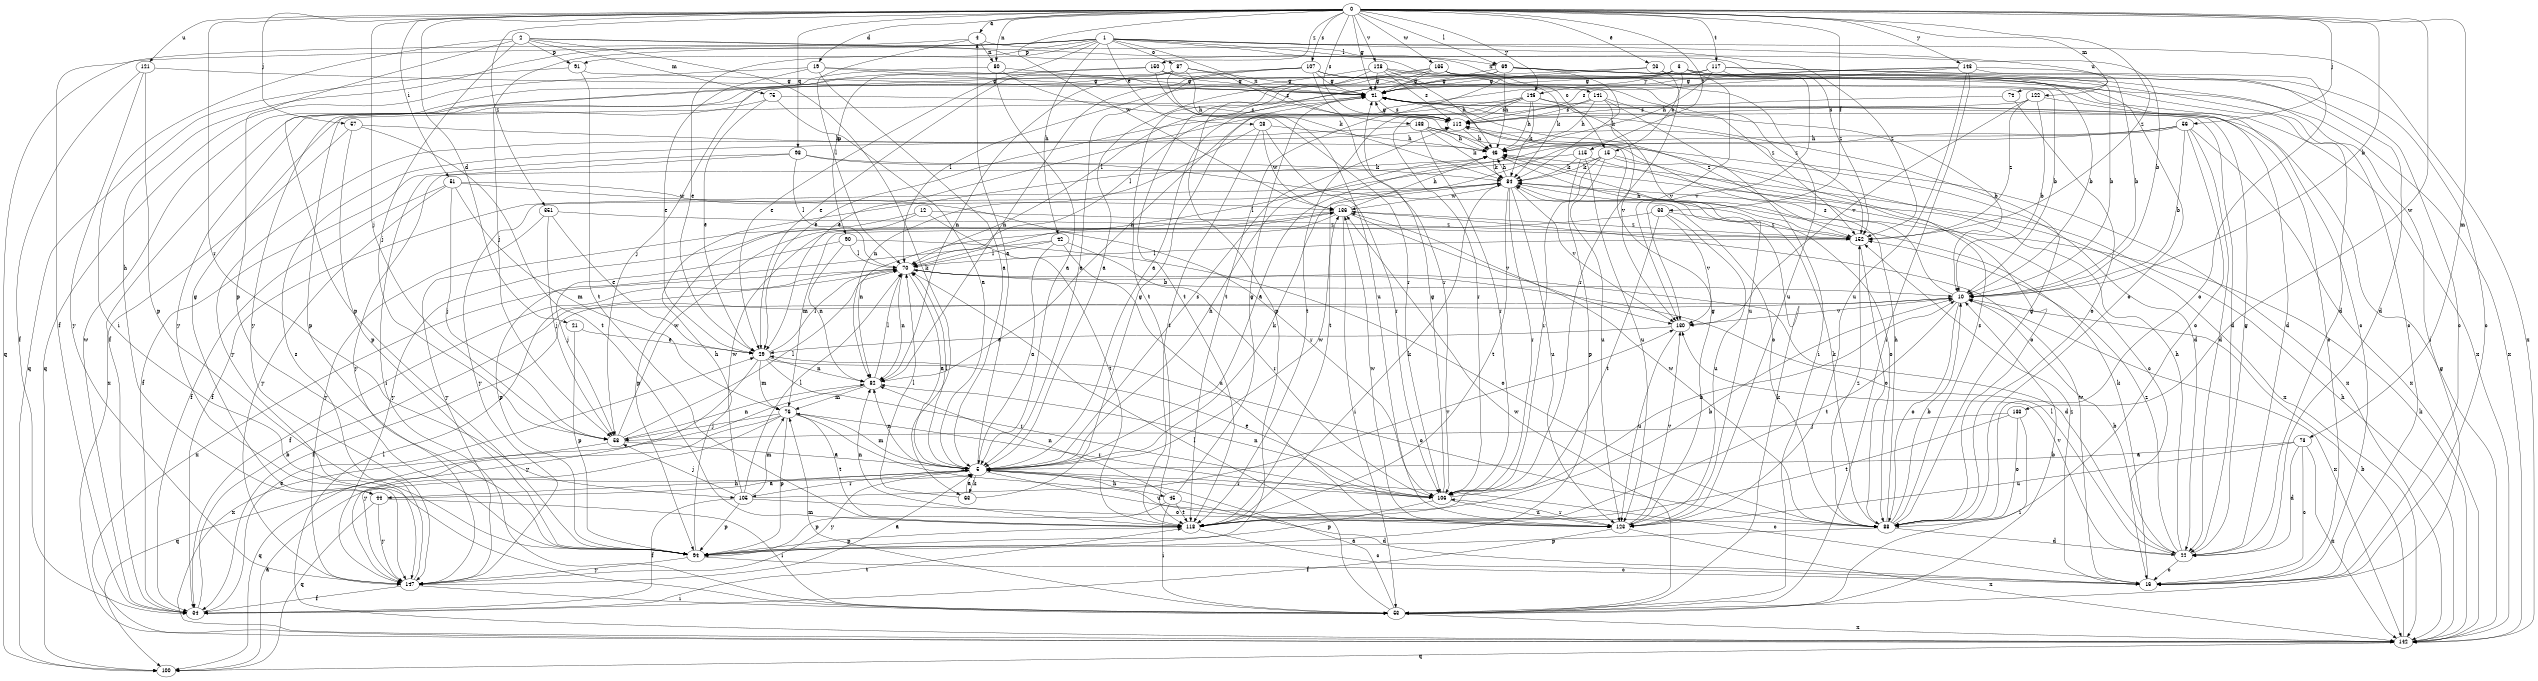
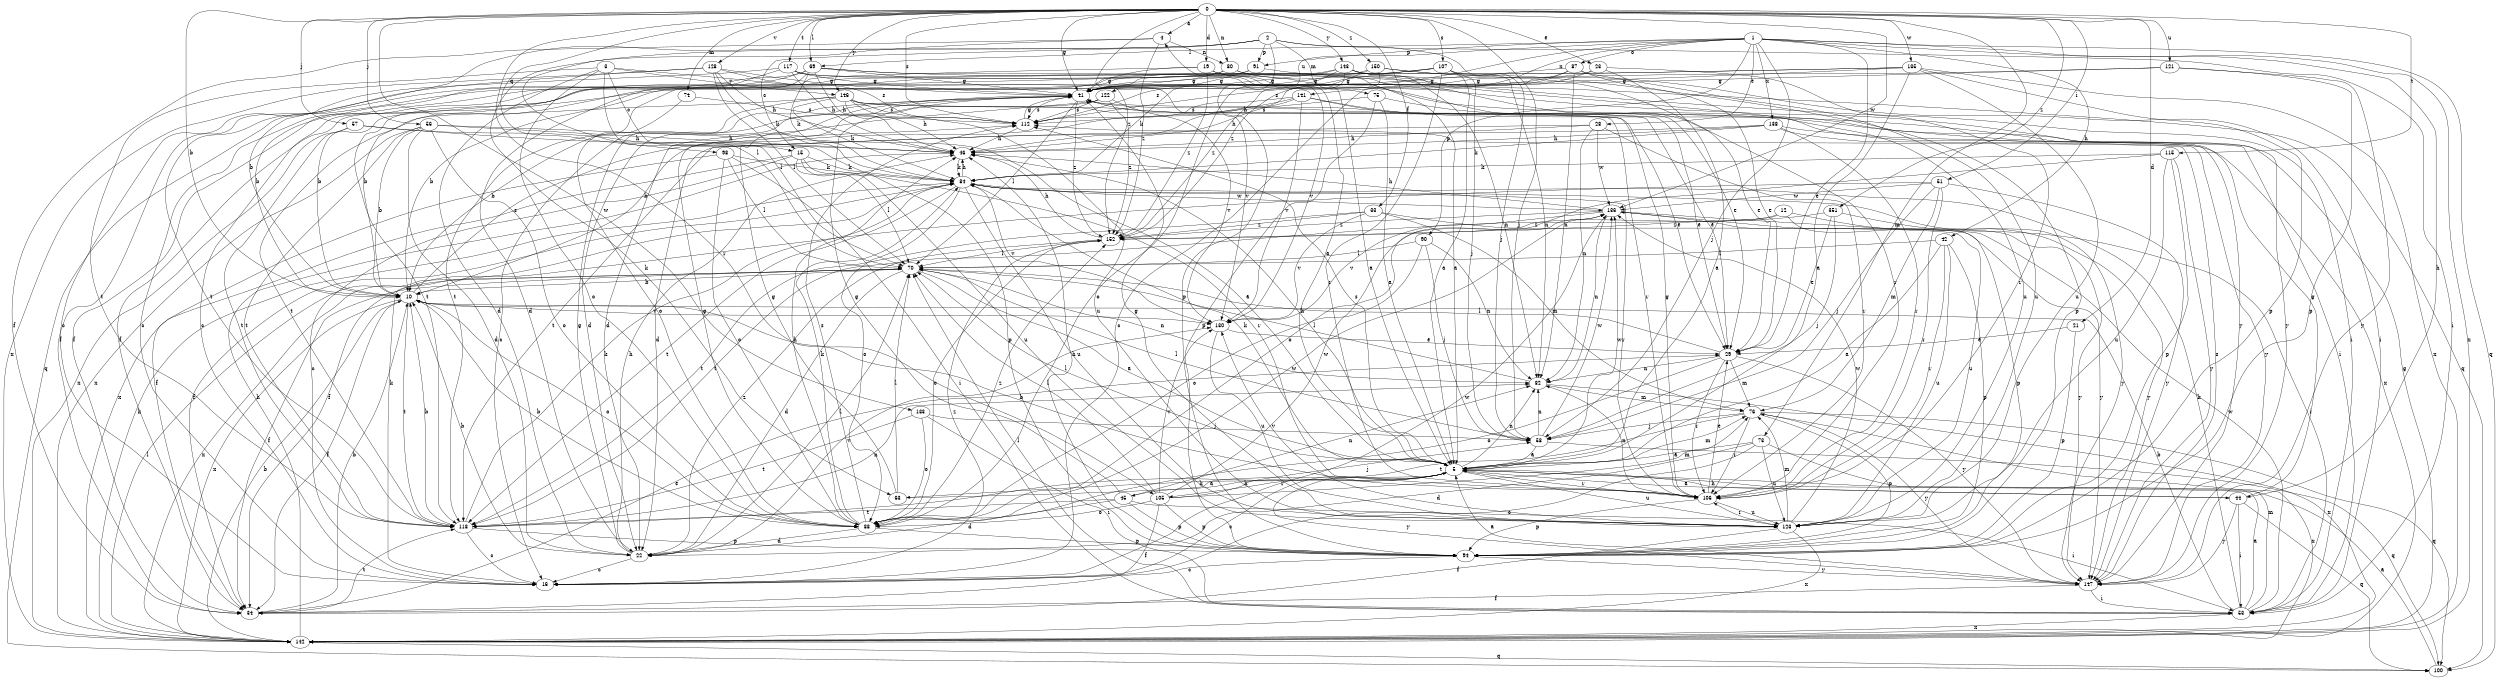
(86, 340) -> (74, 340)
(1153, 501) -> (1783, 467)
(1655, 565) -> (884, 533)
